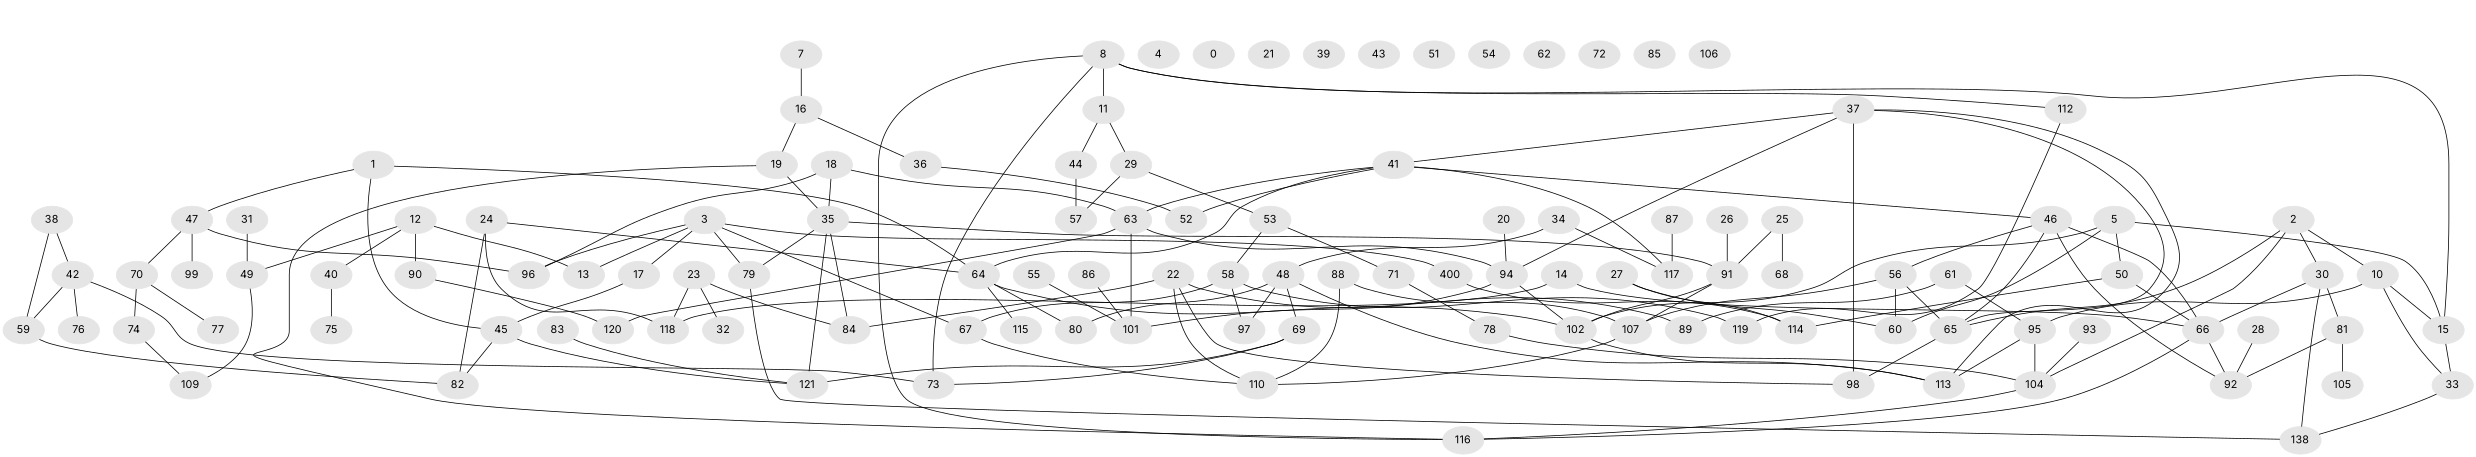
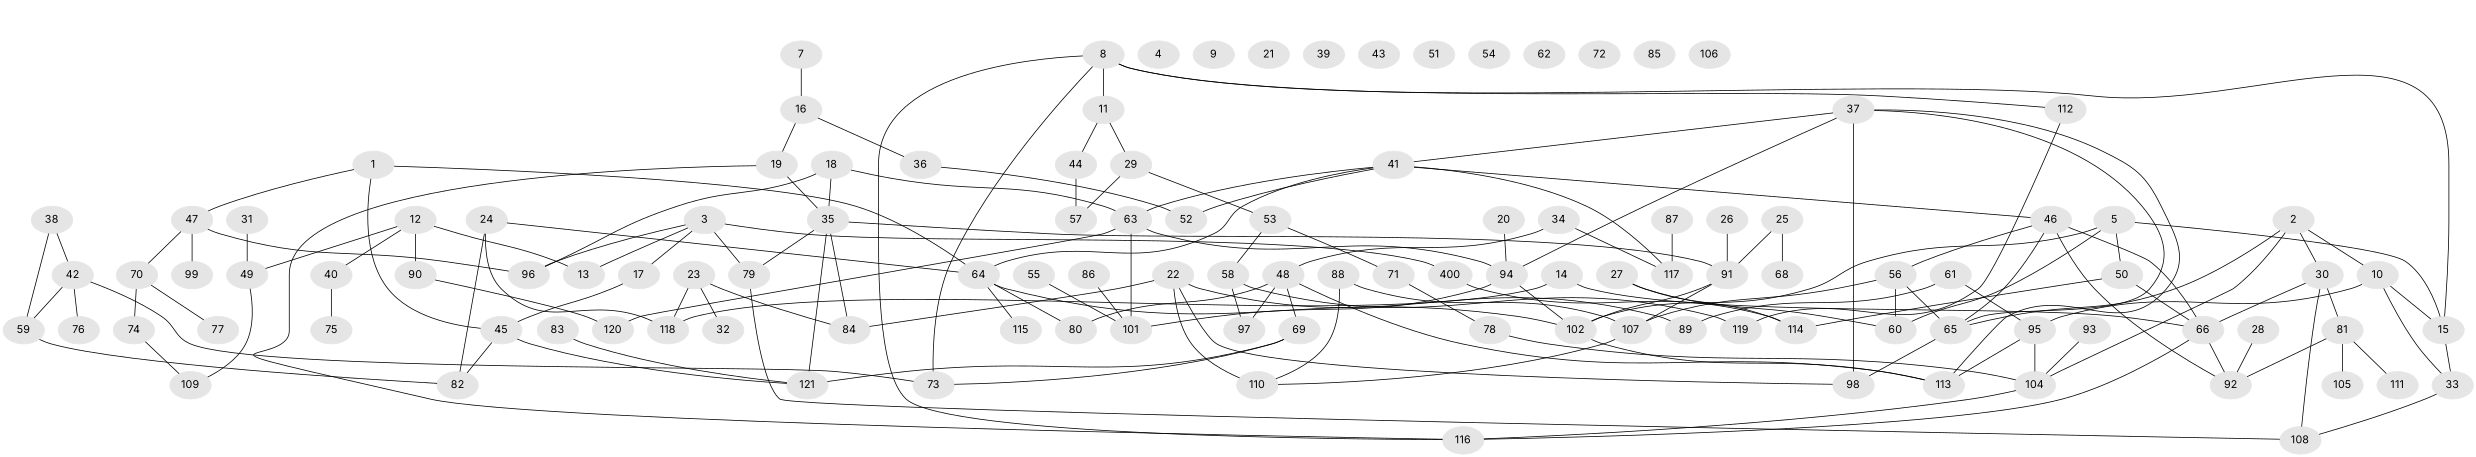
(1214, 55) -> (1214, 55)
(966, 330) -> none
none -> (2398, 385)
(2300, 440) -> (2300, 440)
